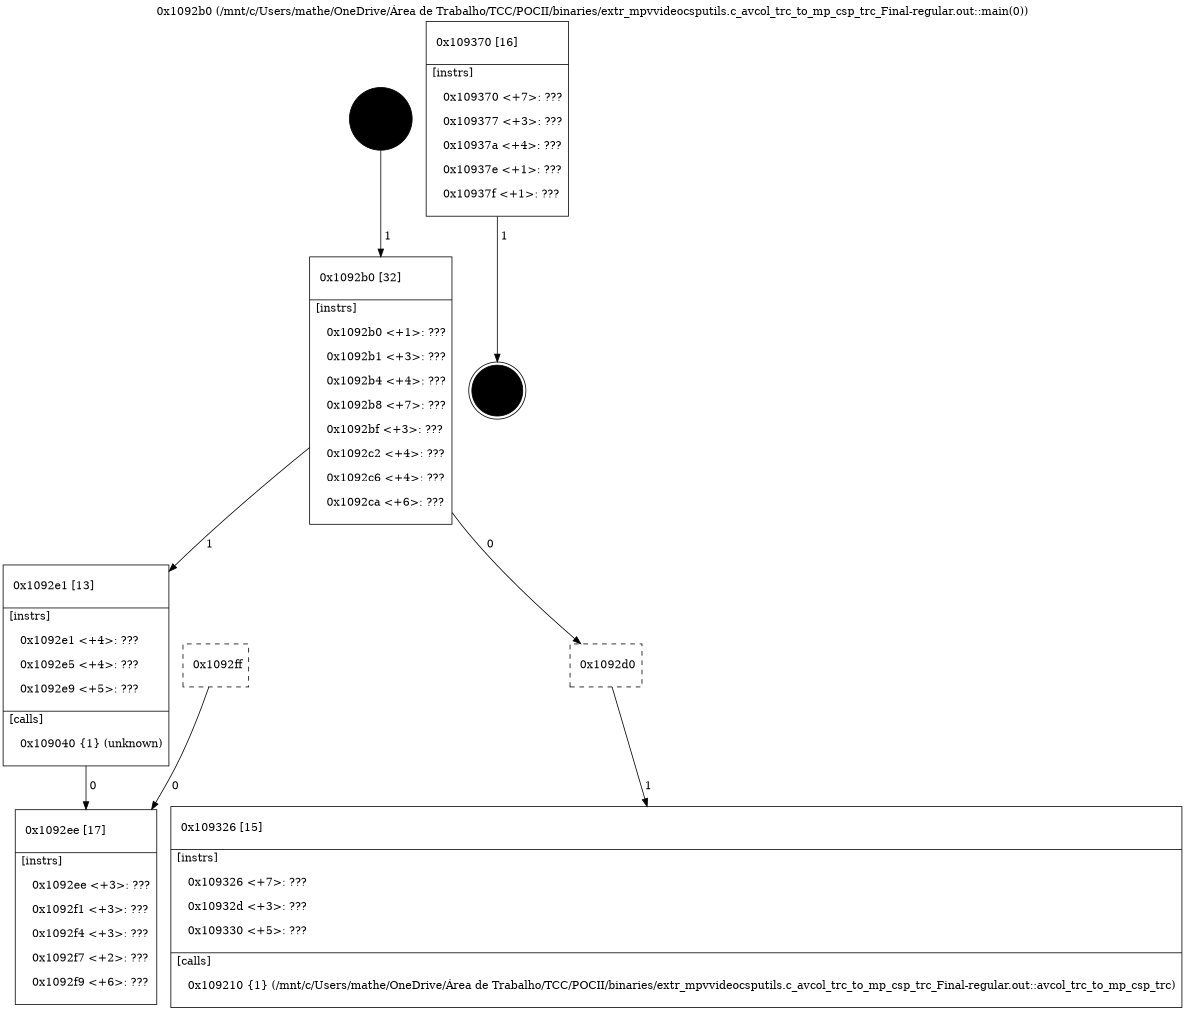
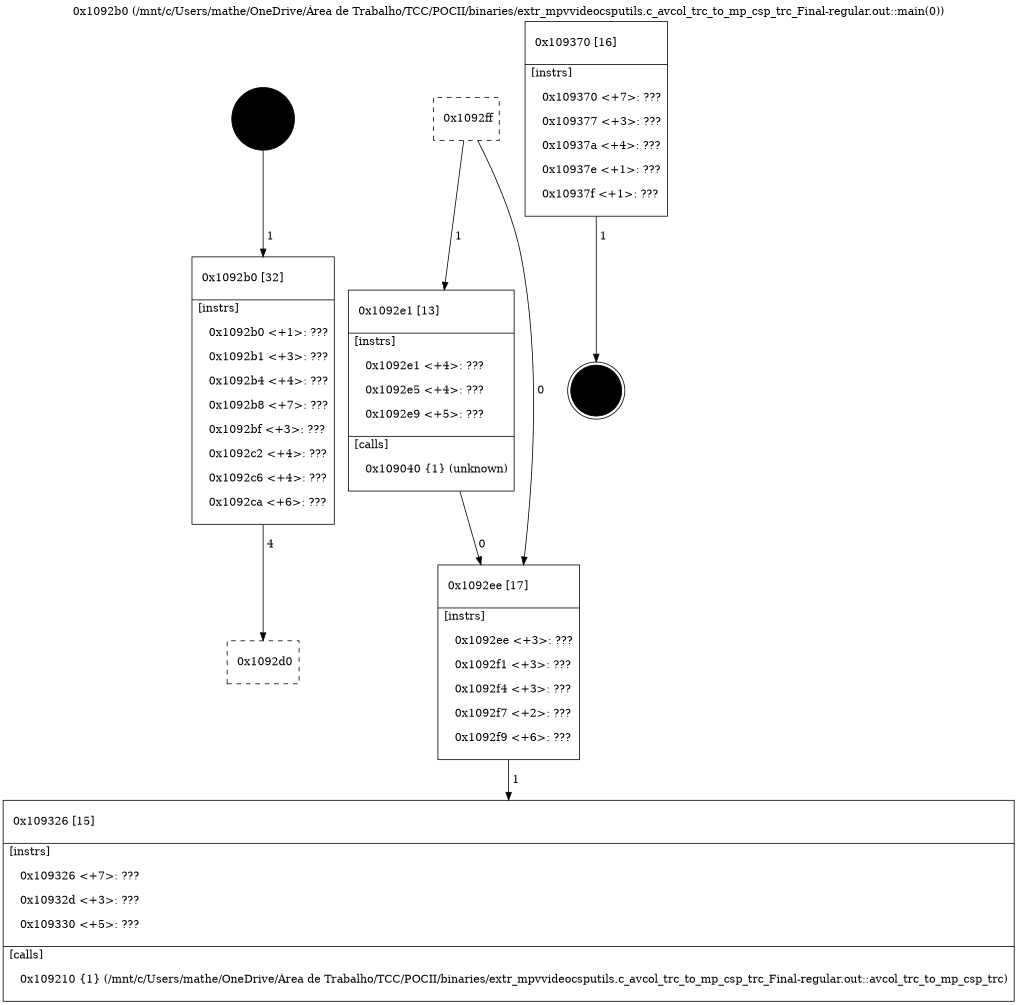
(241, 505) -> (455, 211)
(489, 545) -> (269, 545)
(629, 743) -> (509, 776)
